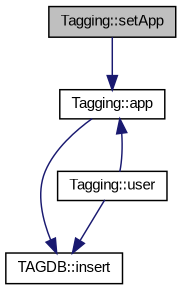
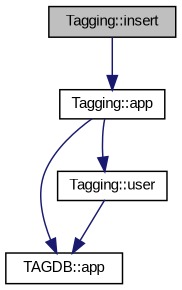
(112, 22) -> (112, 22)
(122, 153) -> (103, 138)
(64, 268) -> (64, 268)
